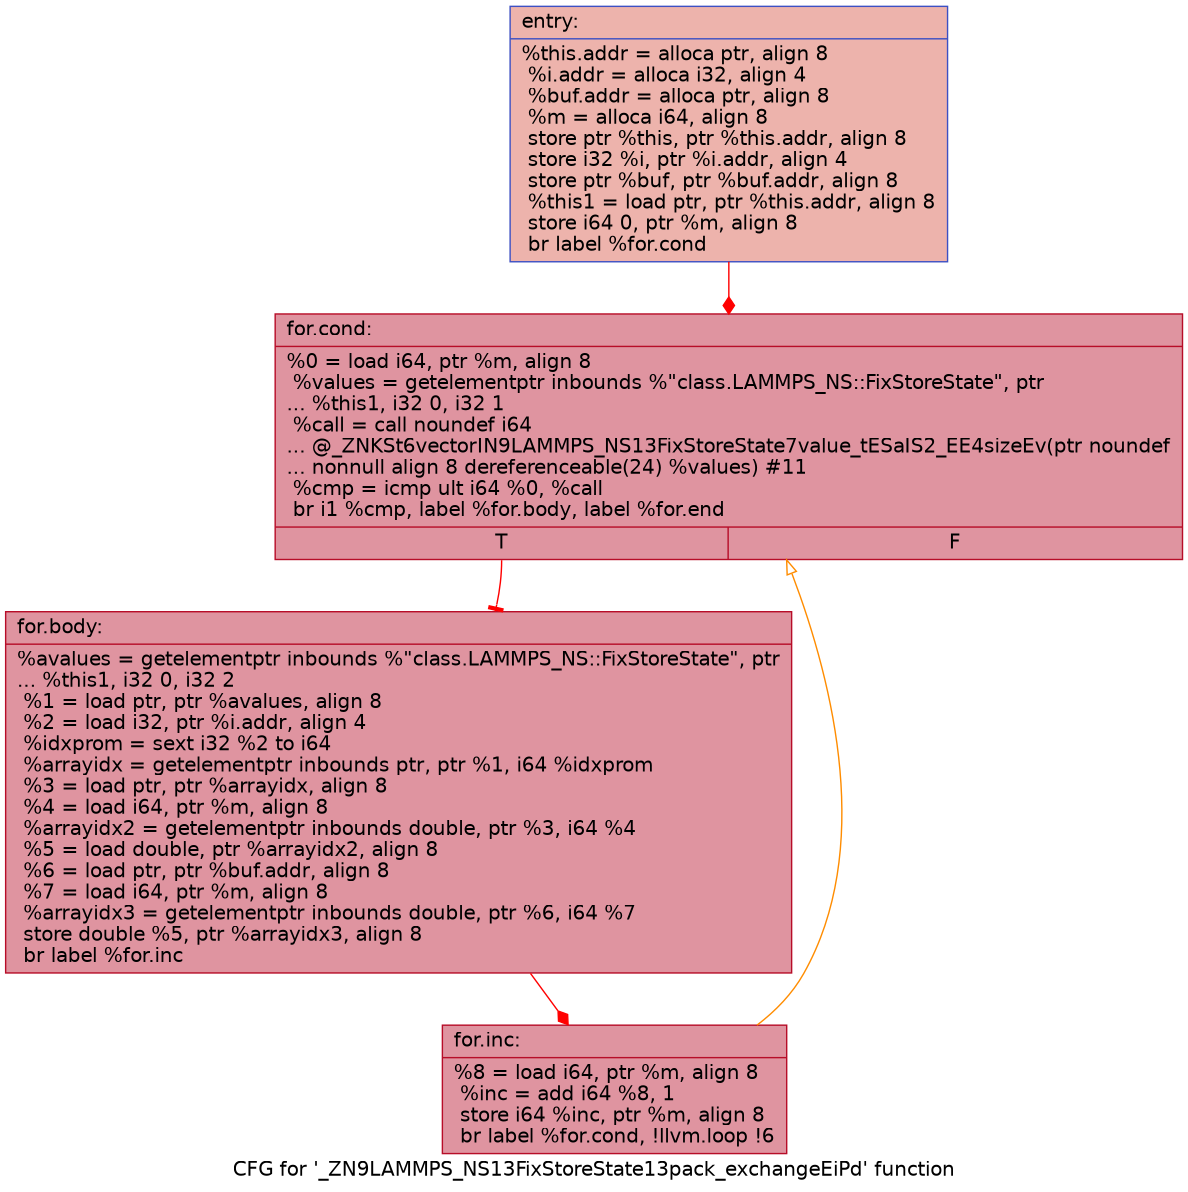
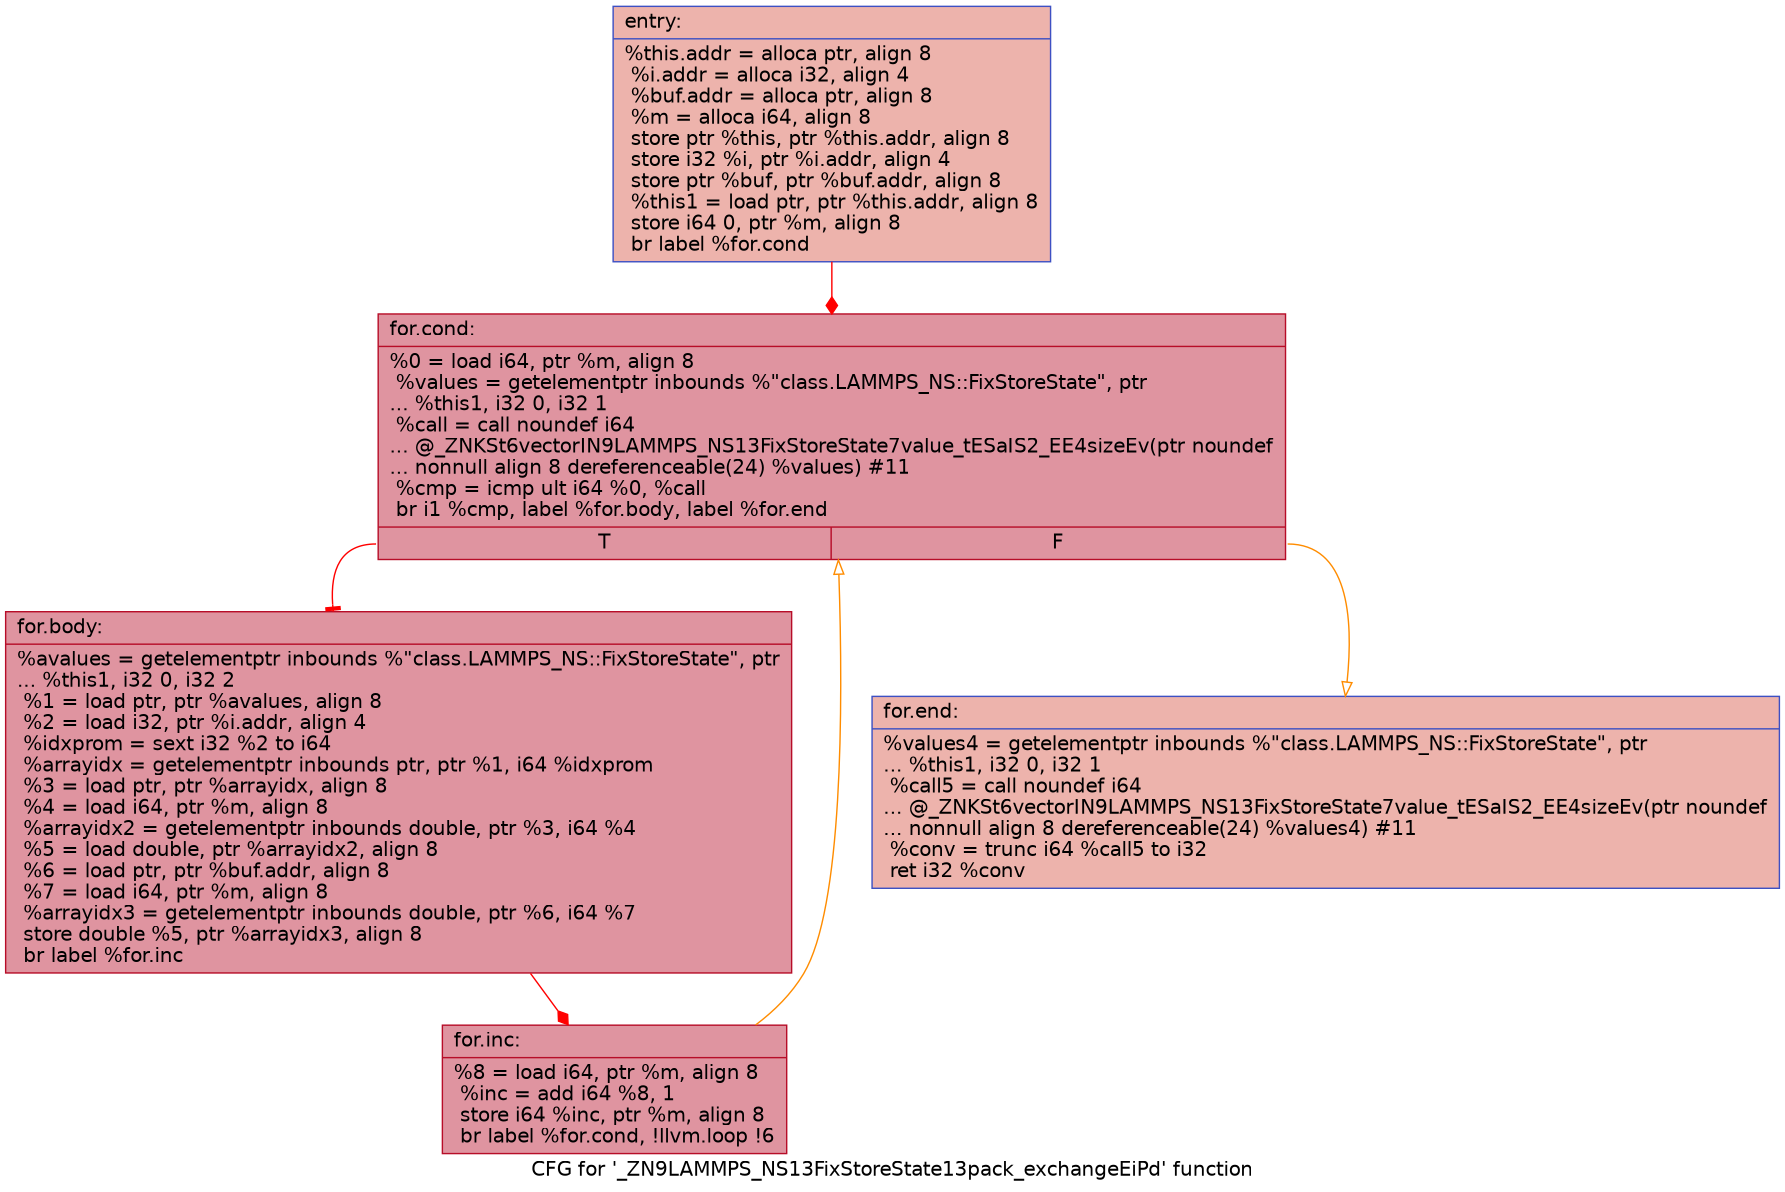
none -> (1326, 792)
